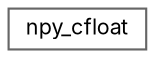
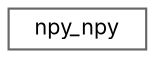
(77, 29) -> (77, 29)
